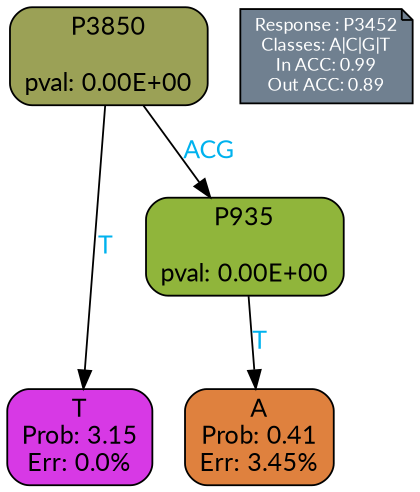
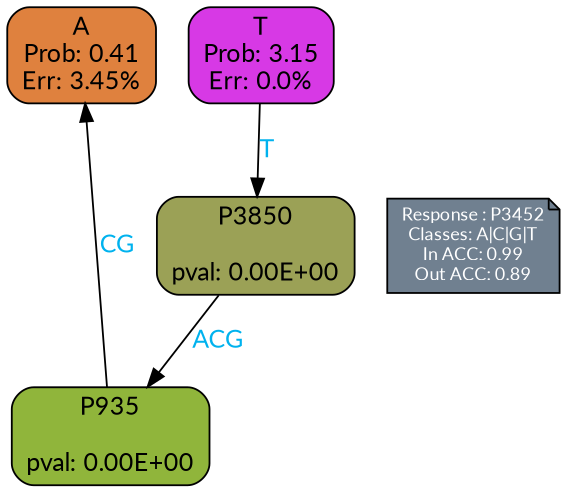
(95, 238) -> (259, 141)
(260, 342) -> (118, 246)
